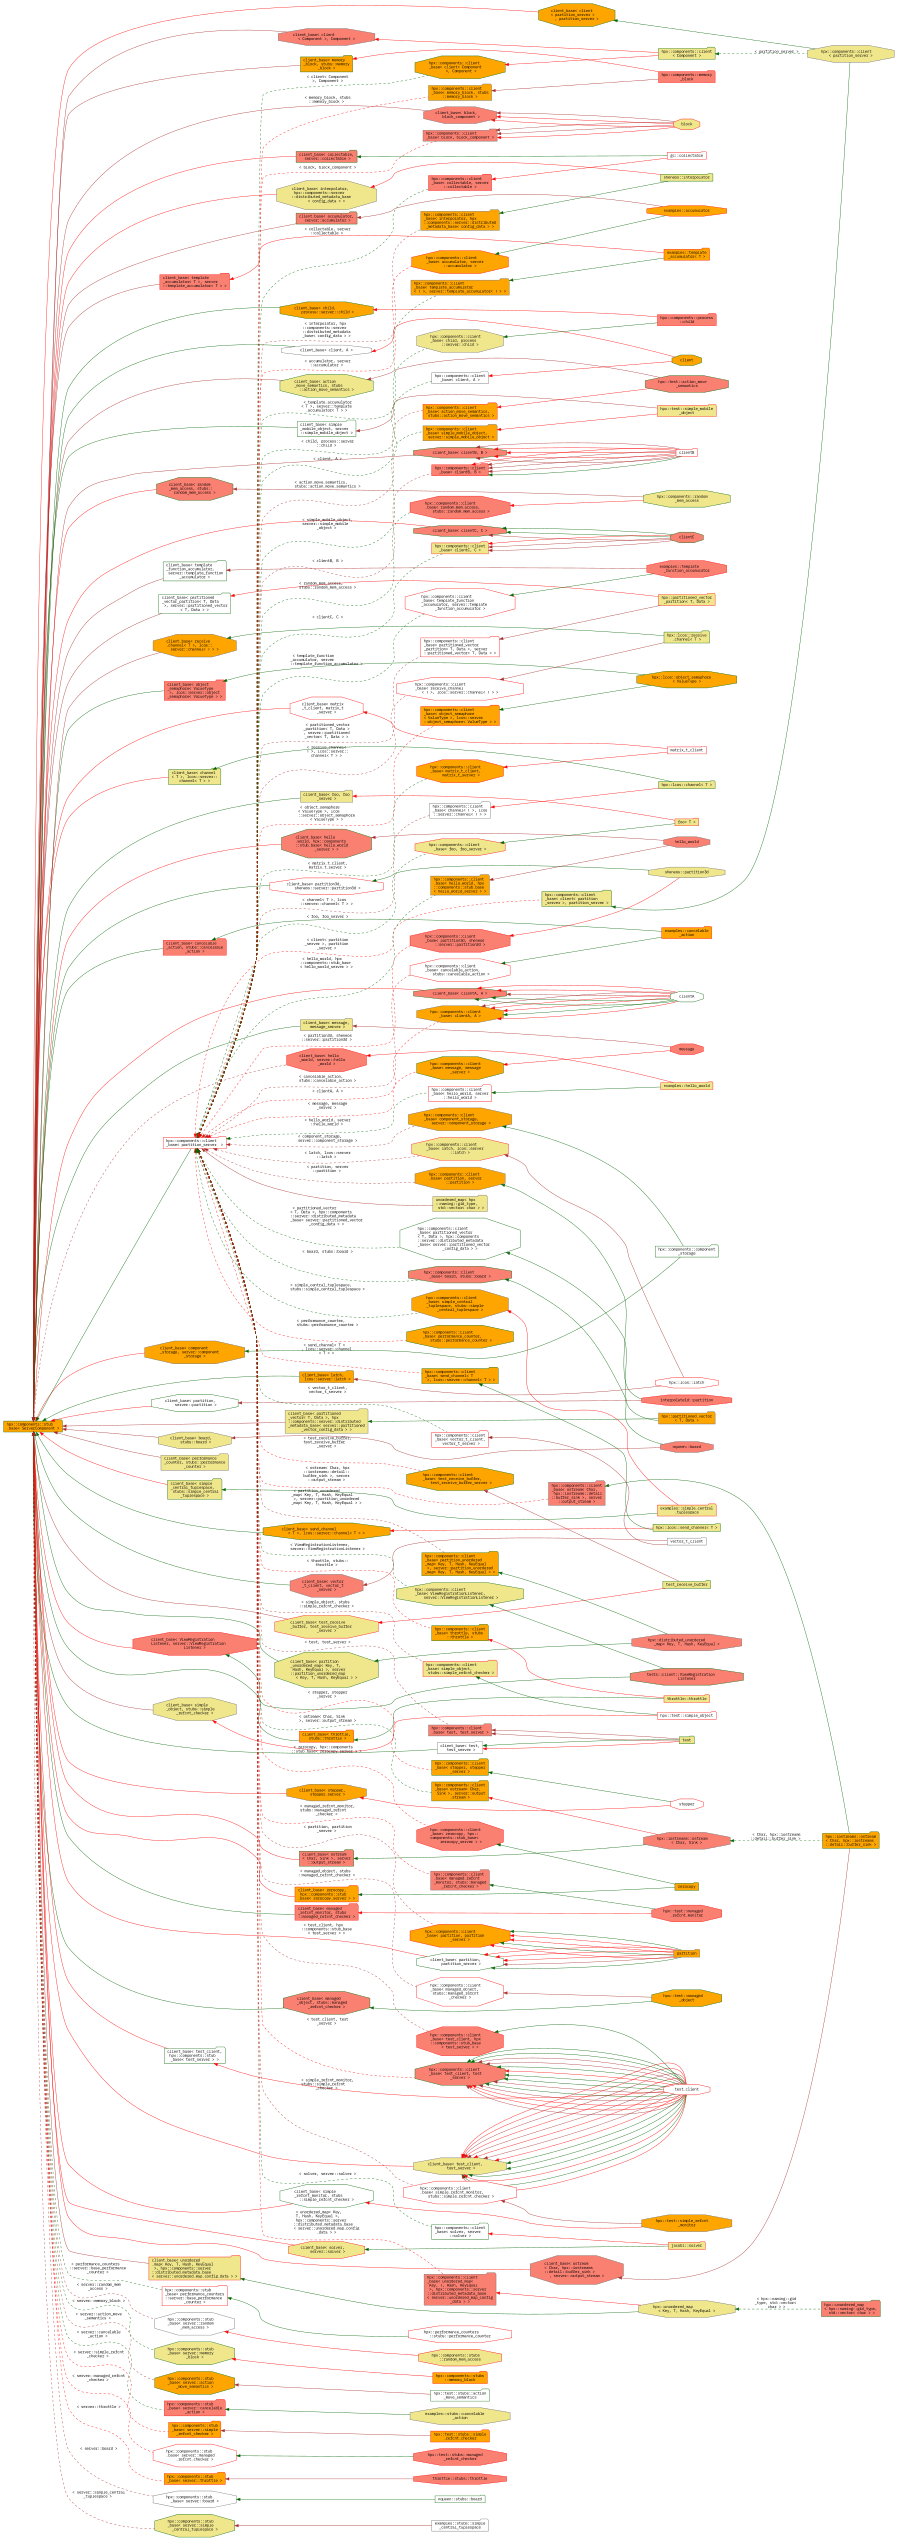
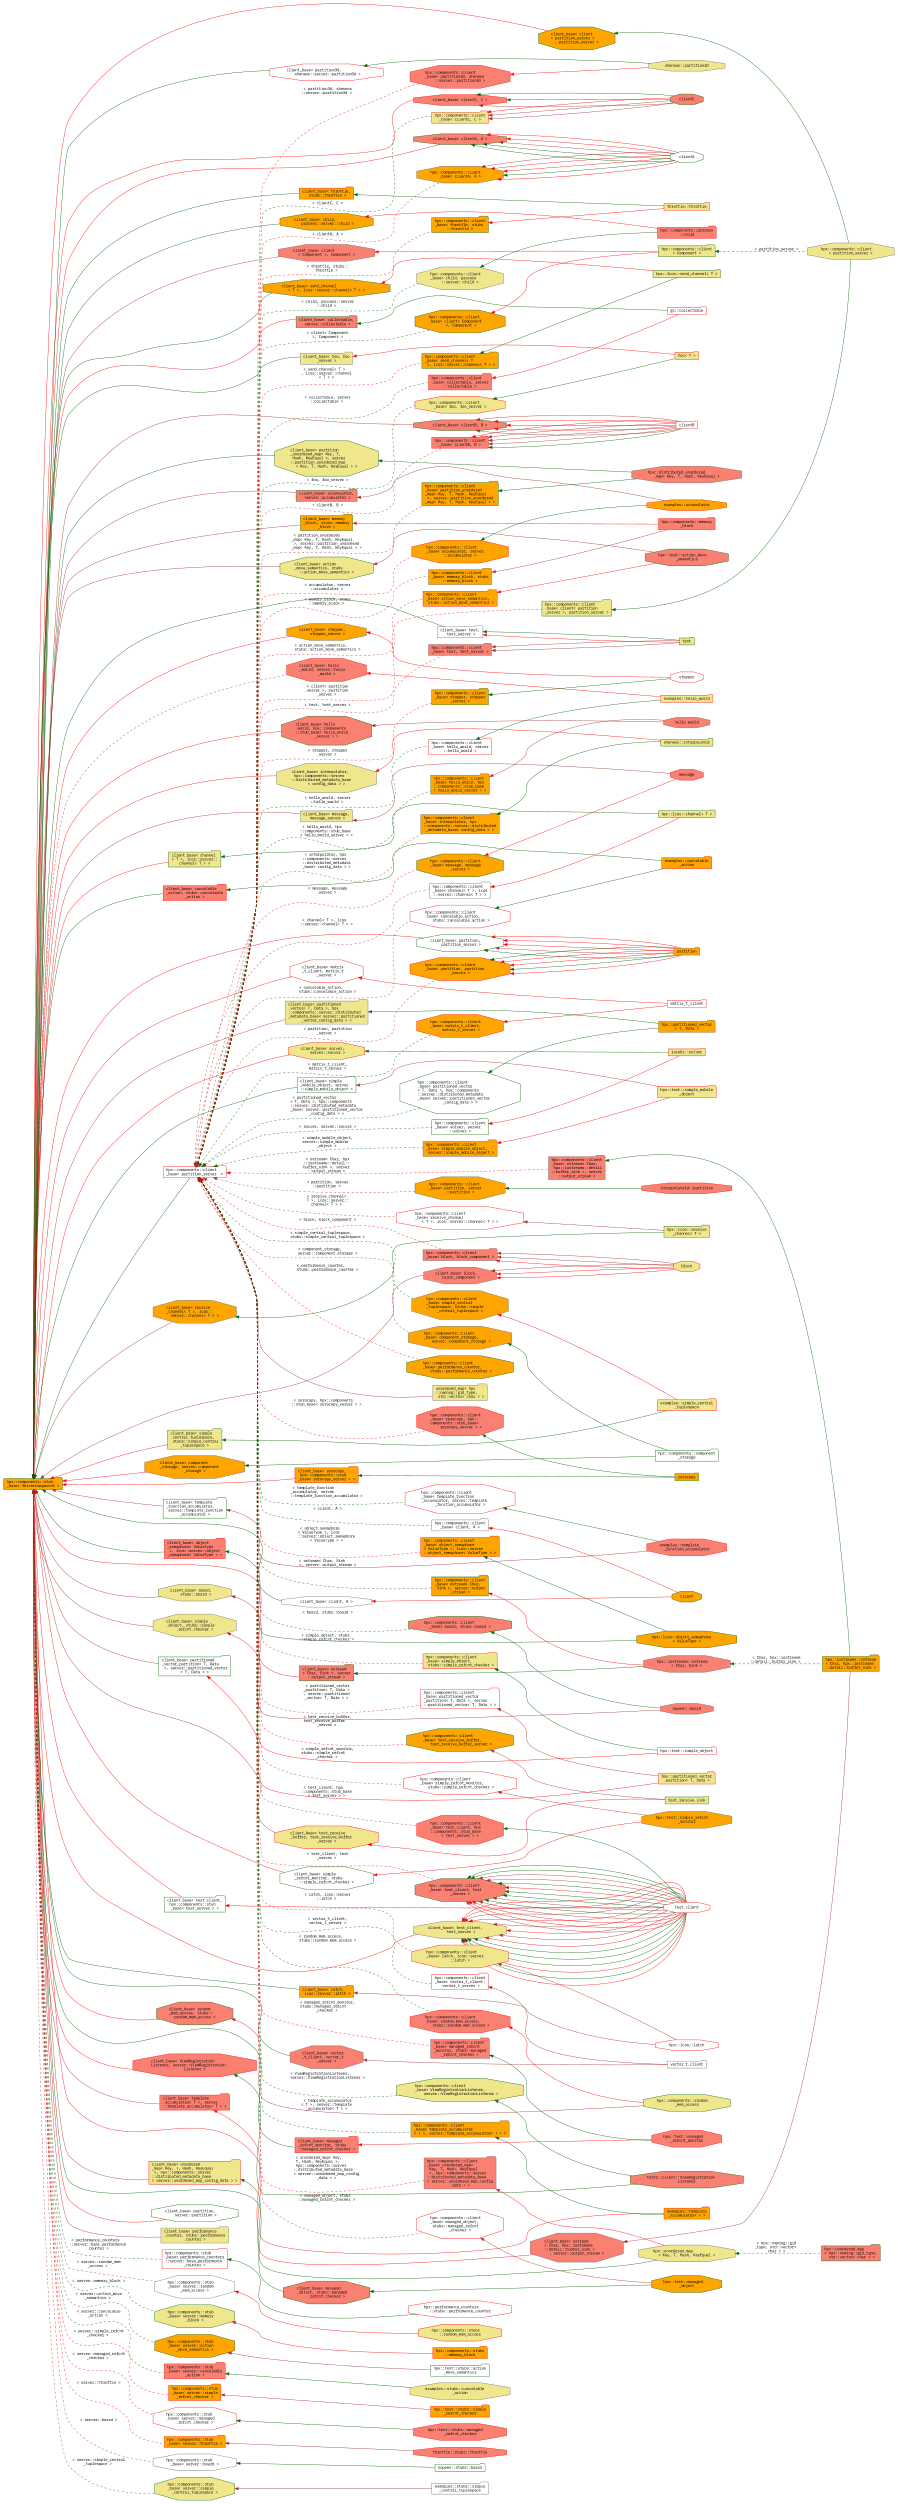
(460, 531) -> (460, 100)
(82, 1159) -> (56, 948)
(442, 1402) -> none
(687, 1585) -> (687, 1800)
